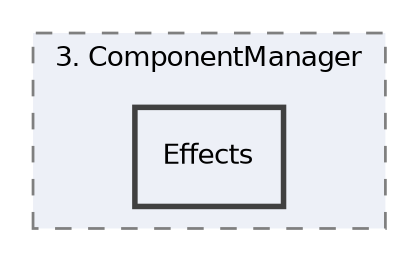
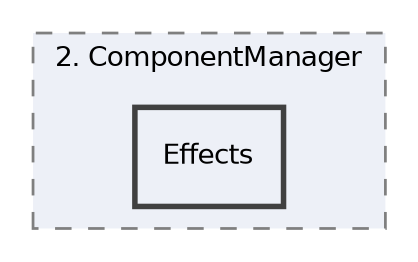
(209, 59) -> (209, 59)
